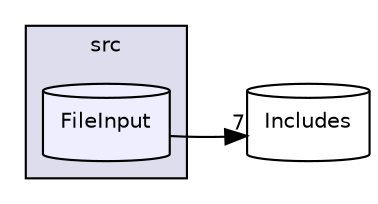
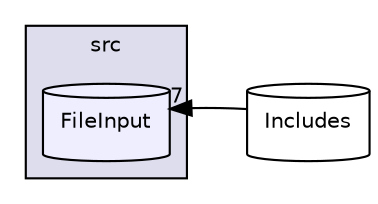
(200, 137) -> (219, 108)
